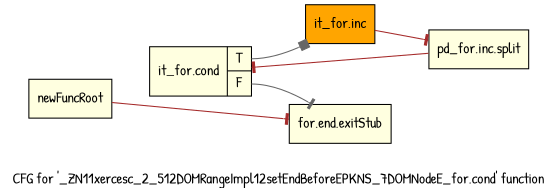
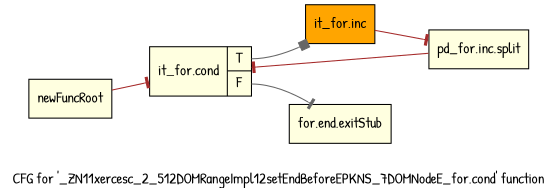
(198, 111) -> (128, 87)
